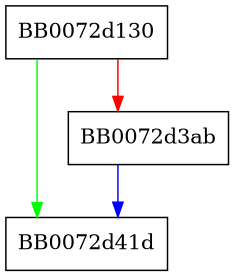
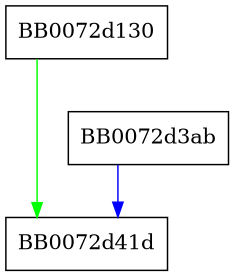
(118, 78) -> none
